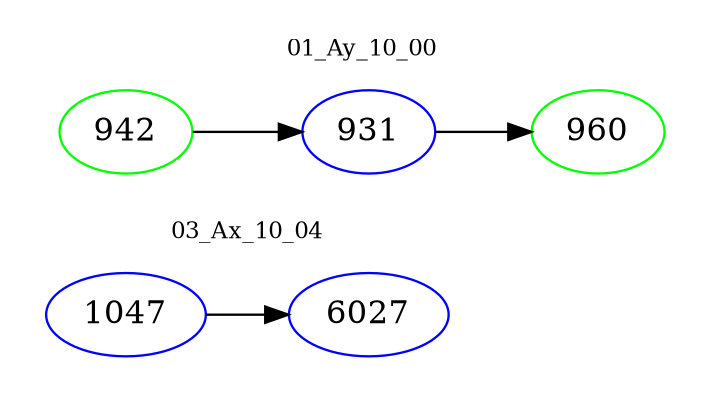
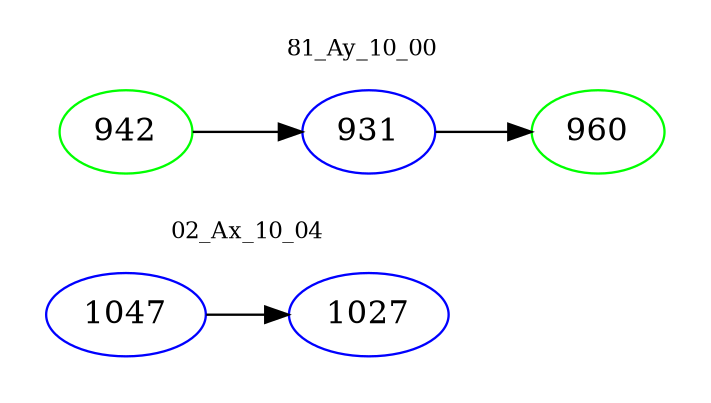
(362, 50) -> (362, 50)
(247, 233) -> (247, 233)
(369, 315) -> (369, 315)
